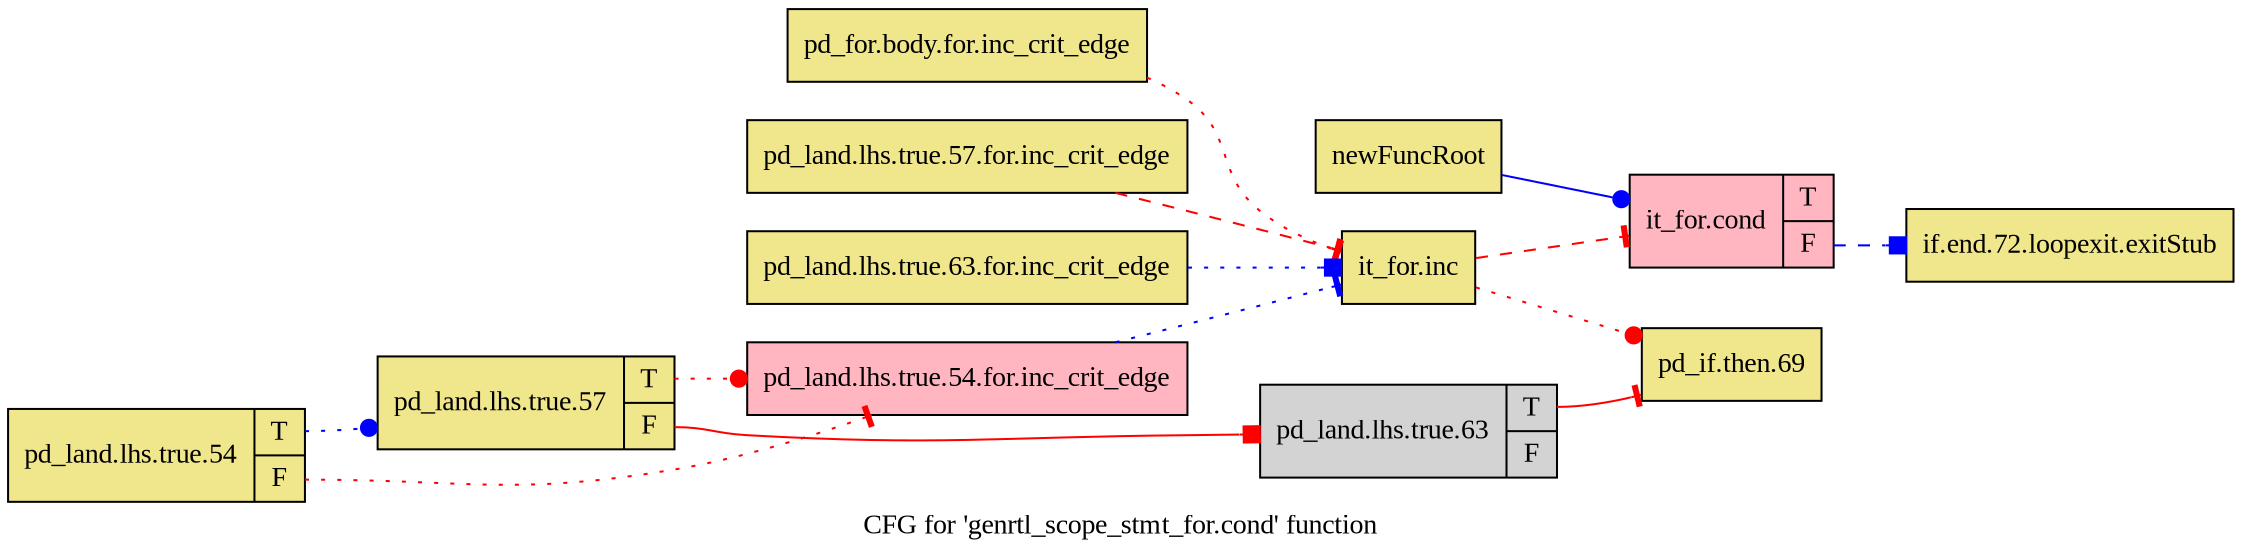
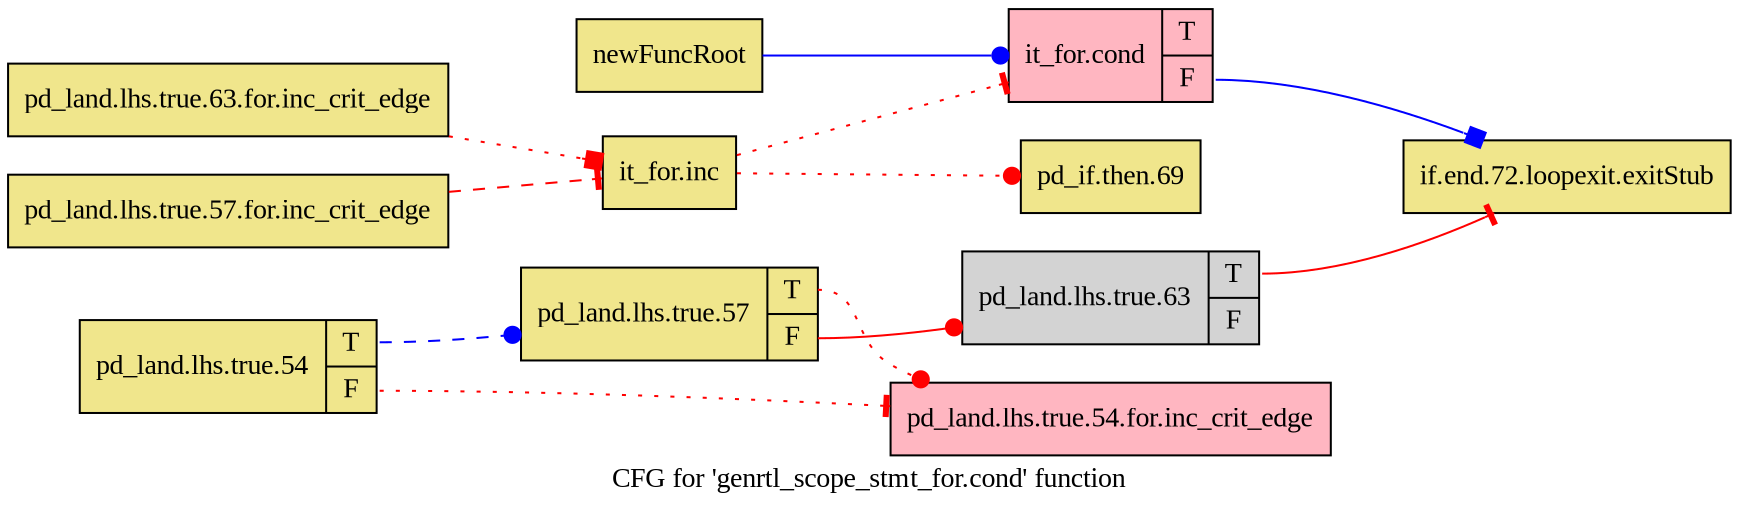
(967, 45) -> none
(1860, 245) -> (1342, 96)
(1548, 248) -> (868, 120)
(1254, 268) -> (515, 147)
(1223, 315) -> none
(1594, 404) -> (1376, 257)
(333, 430) -> (442, 340)
(957, 440) -> (882, 335)
